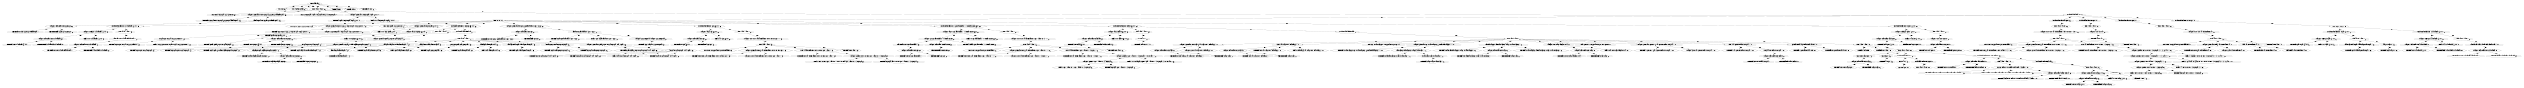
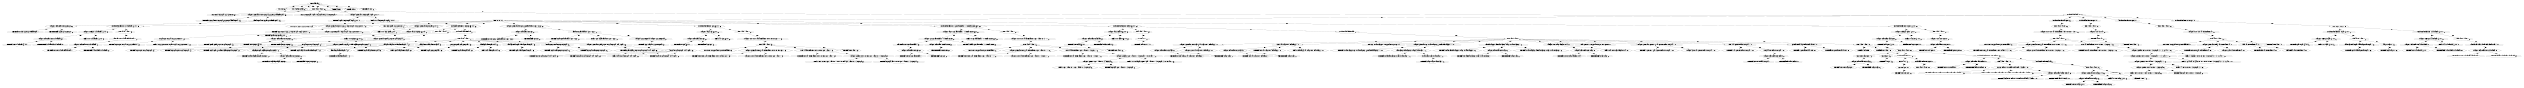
(248, 40) -> (303, 42)
none -> (1903, 73)
